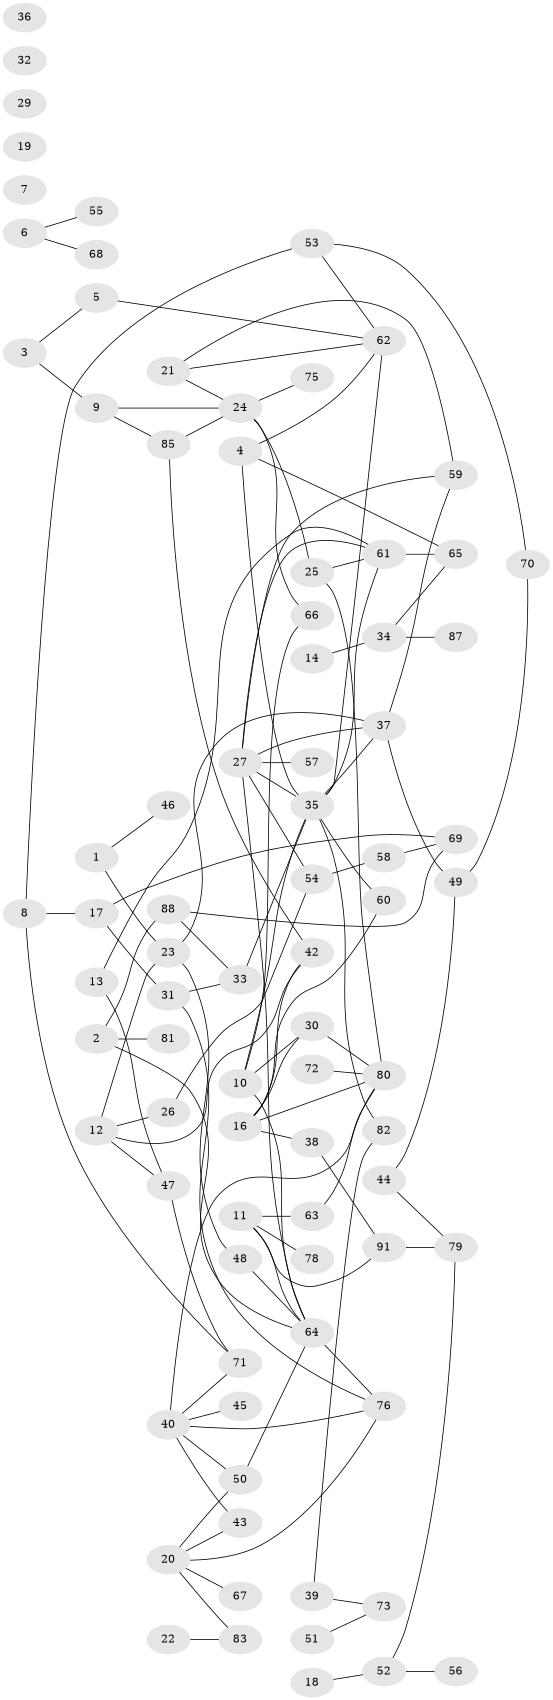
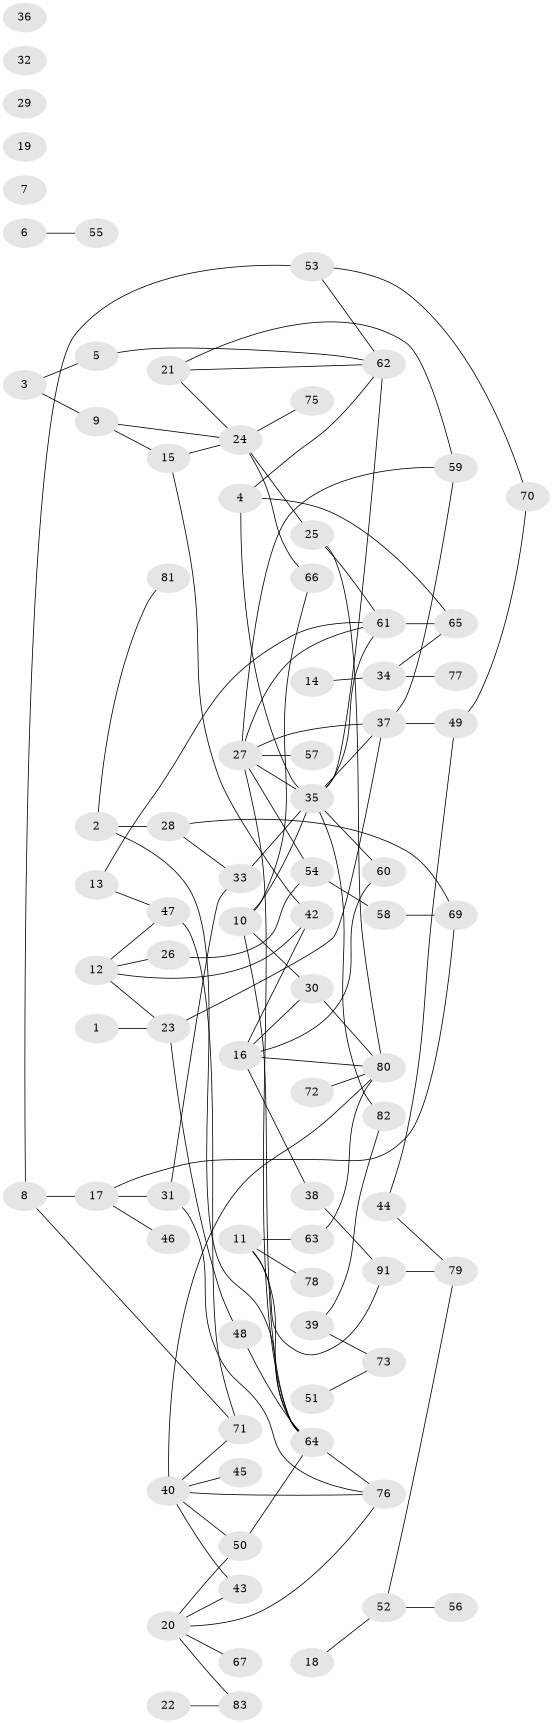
(97, 255) -> none
(169, 445) -> (169, 458)
(456, 637) -> (456, 676)
(133, 832) -> (133, 1218)
(169, 910) -> (169, 827)
